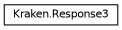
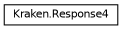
(61, 15) -> (61, 15)
